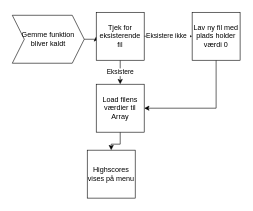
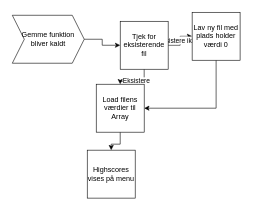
(120, 36) -> (144, 45)
